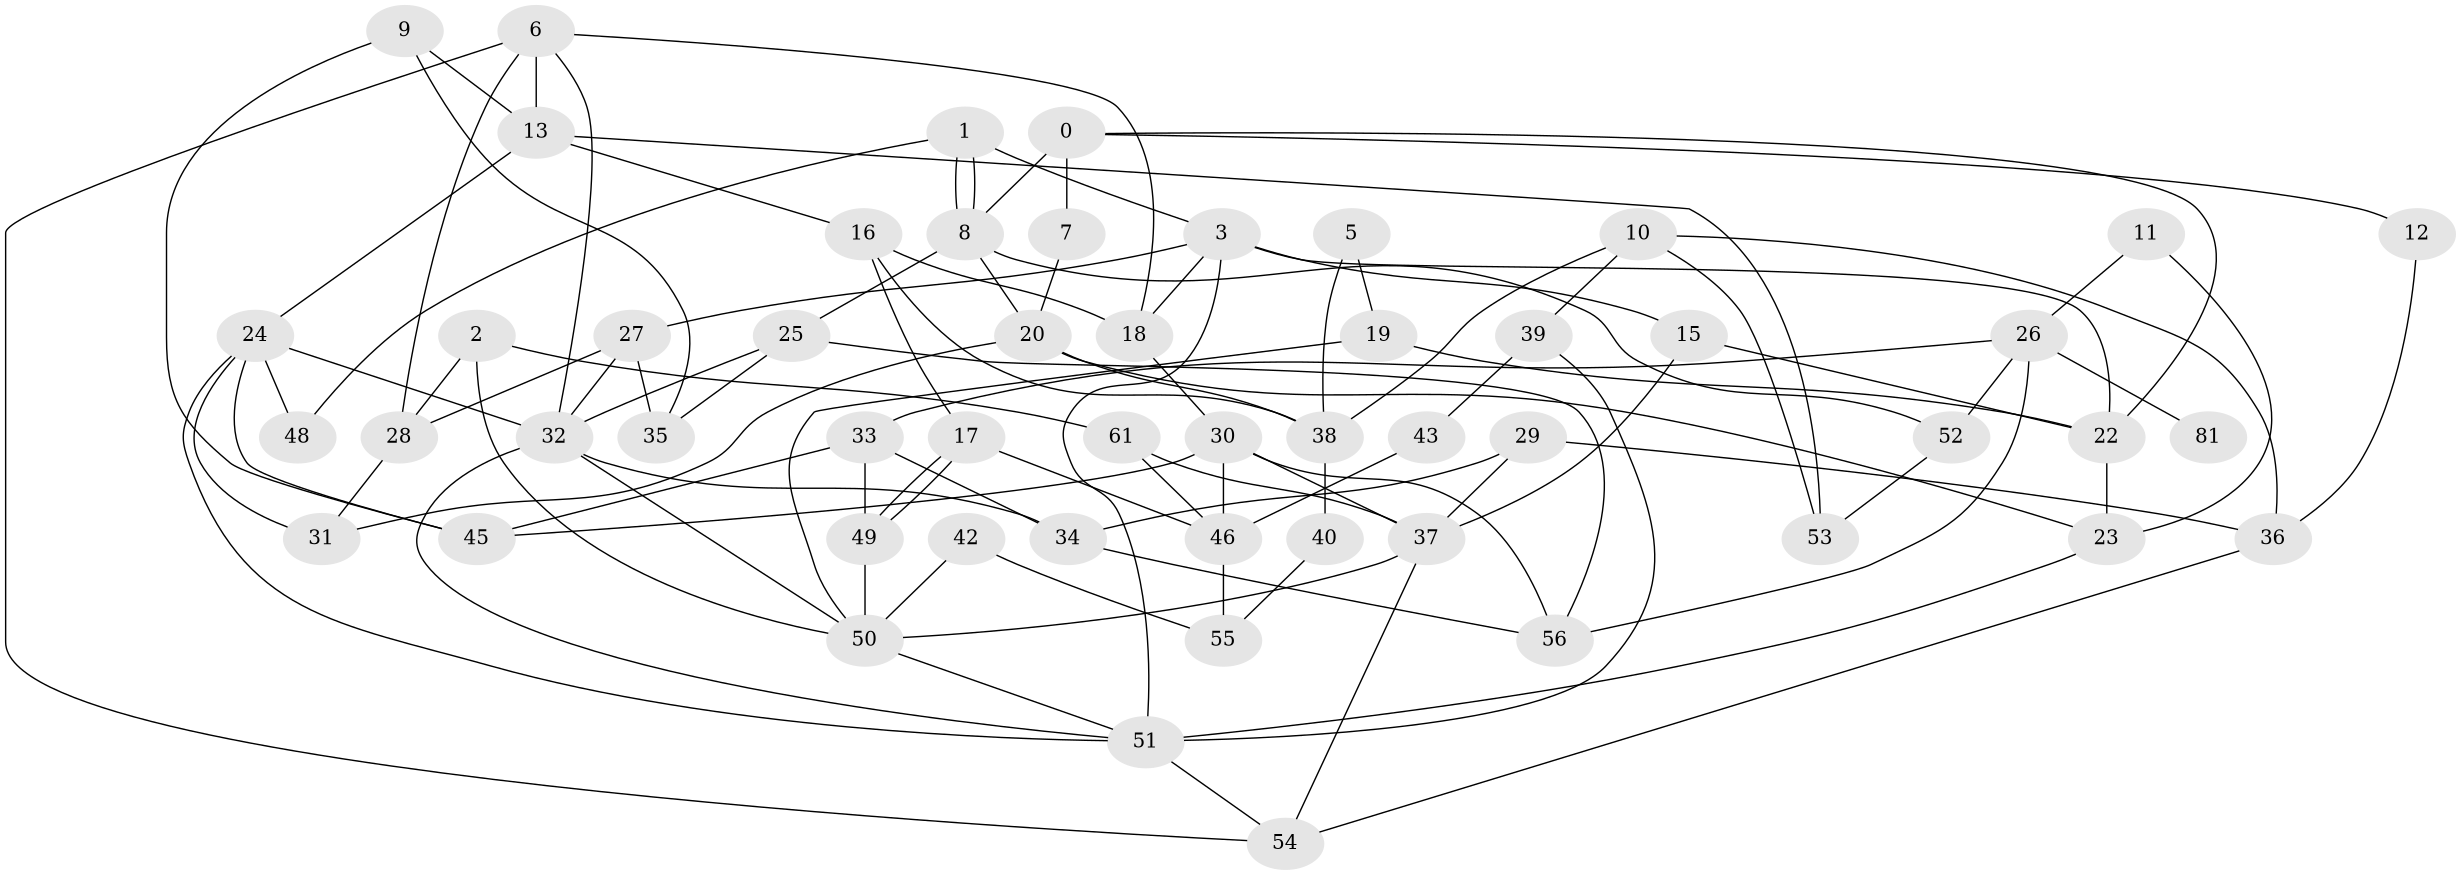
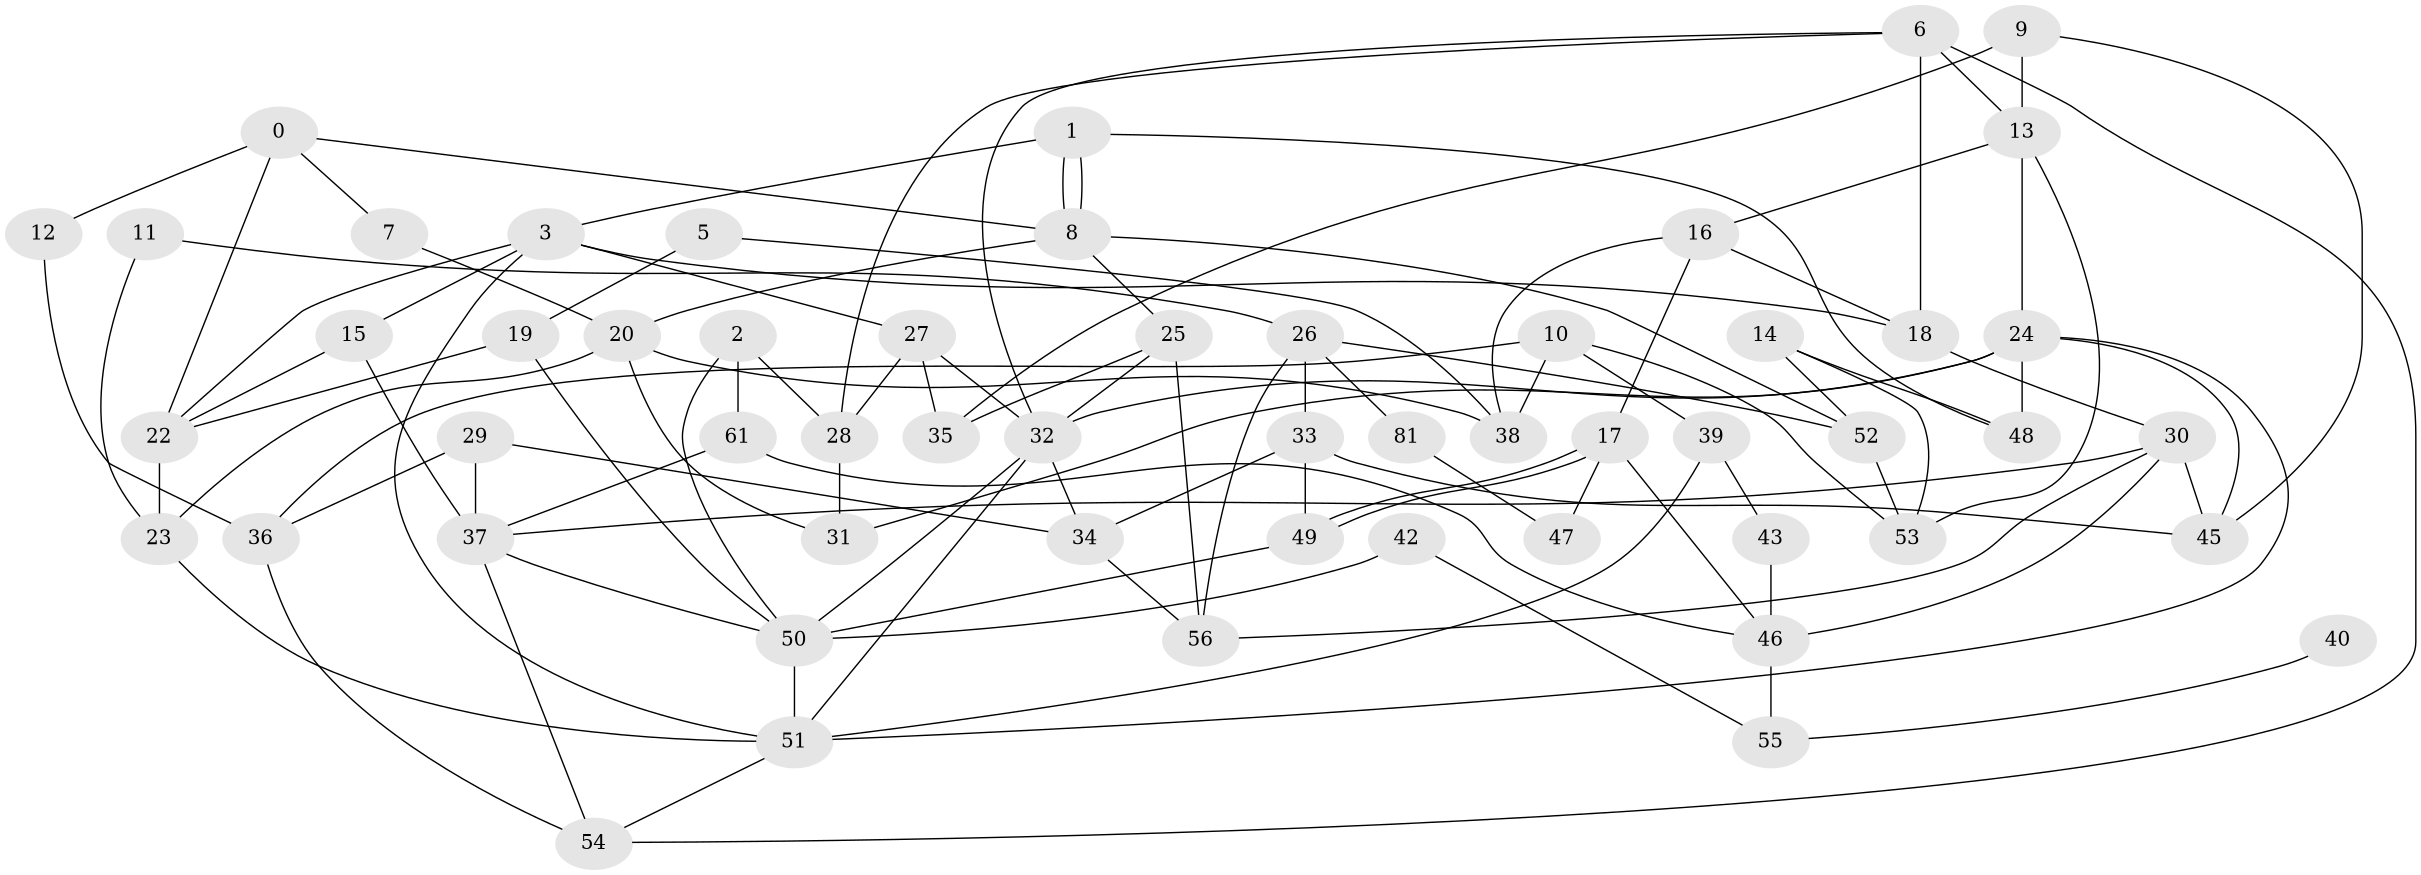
none -> (1765, 336)
(1325, 488) -> none
none -> (1562, 539)
